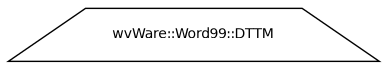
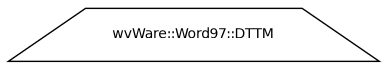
(194, 35) -> (194, 35)
